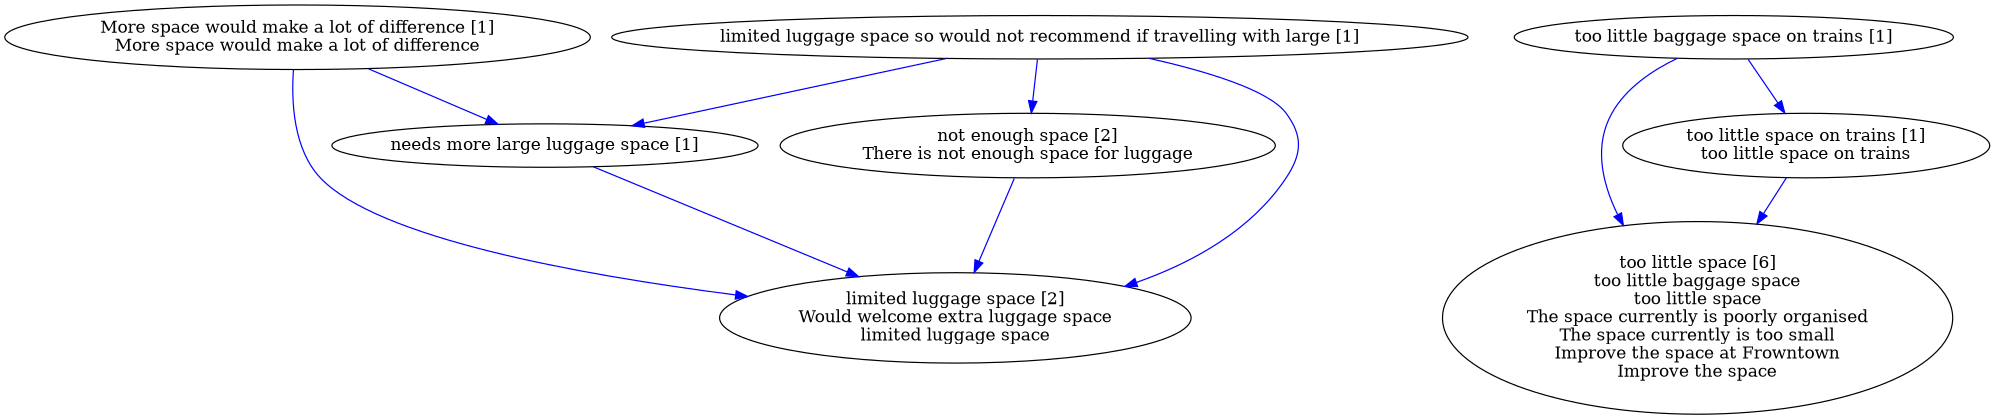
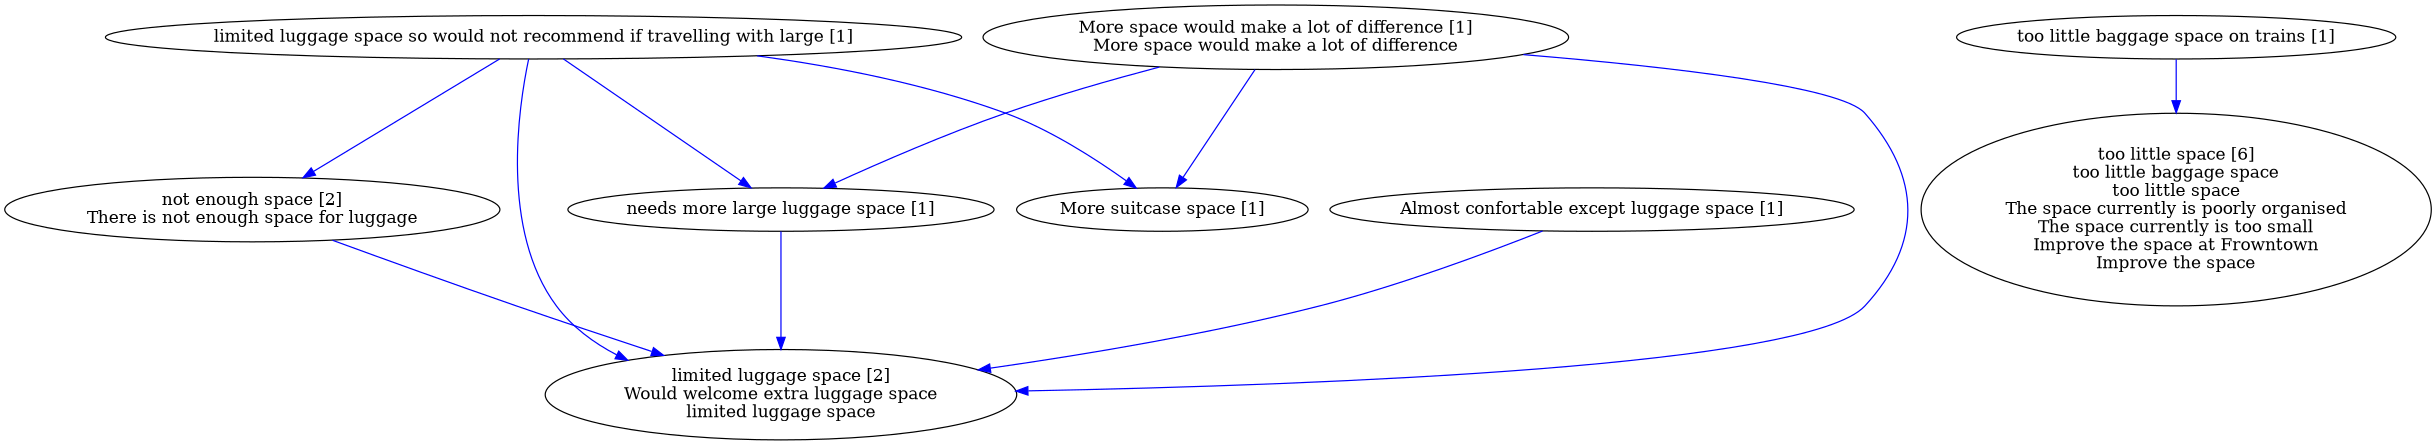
(1806, 146) -> none
none -> (1162, 210)
none -> (1592, 210)
